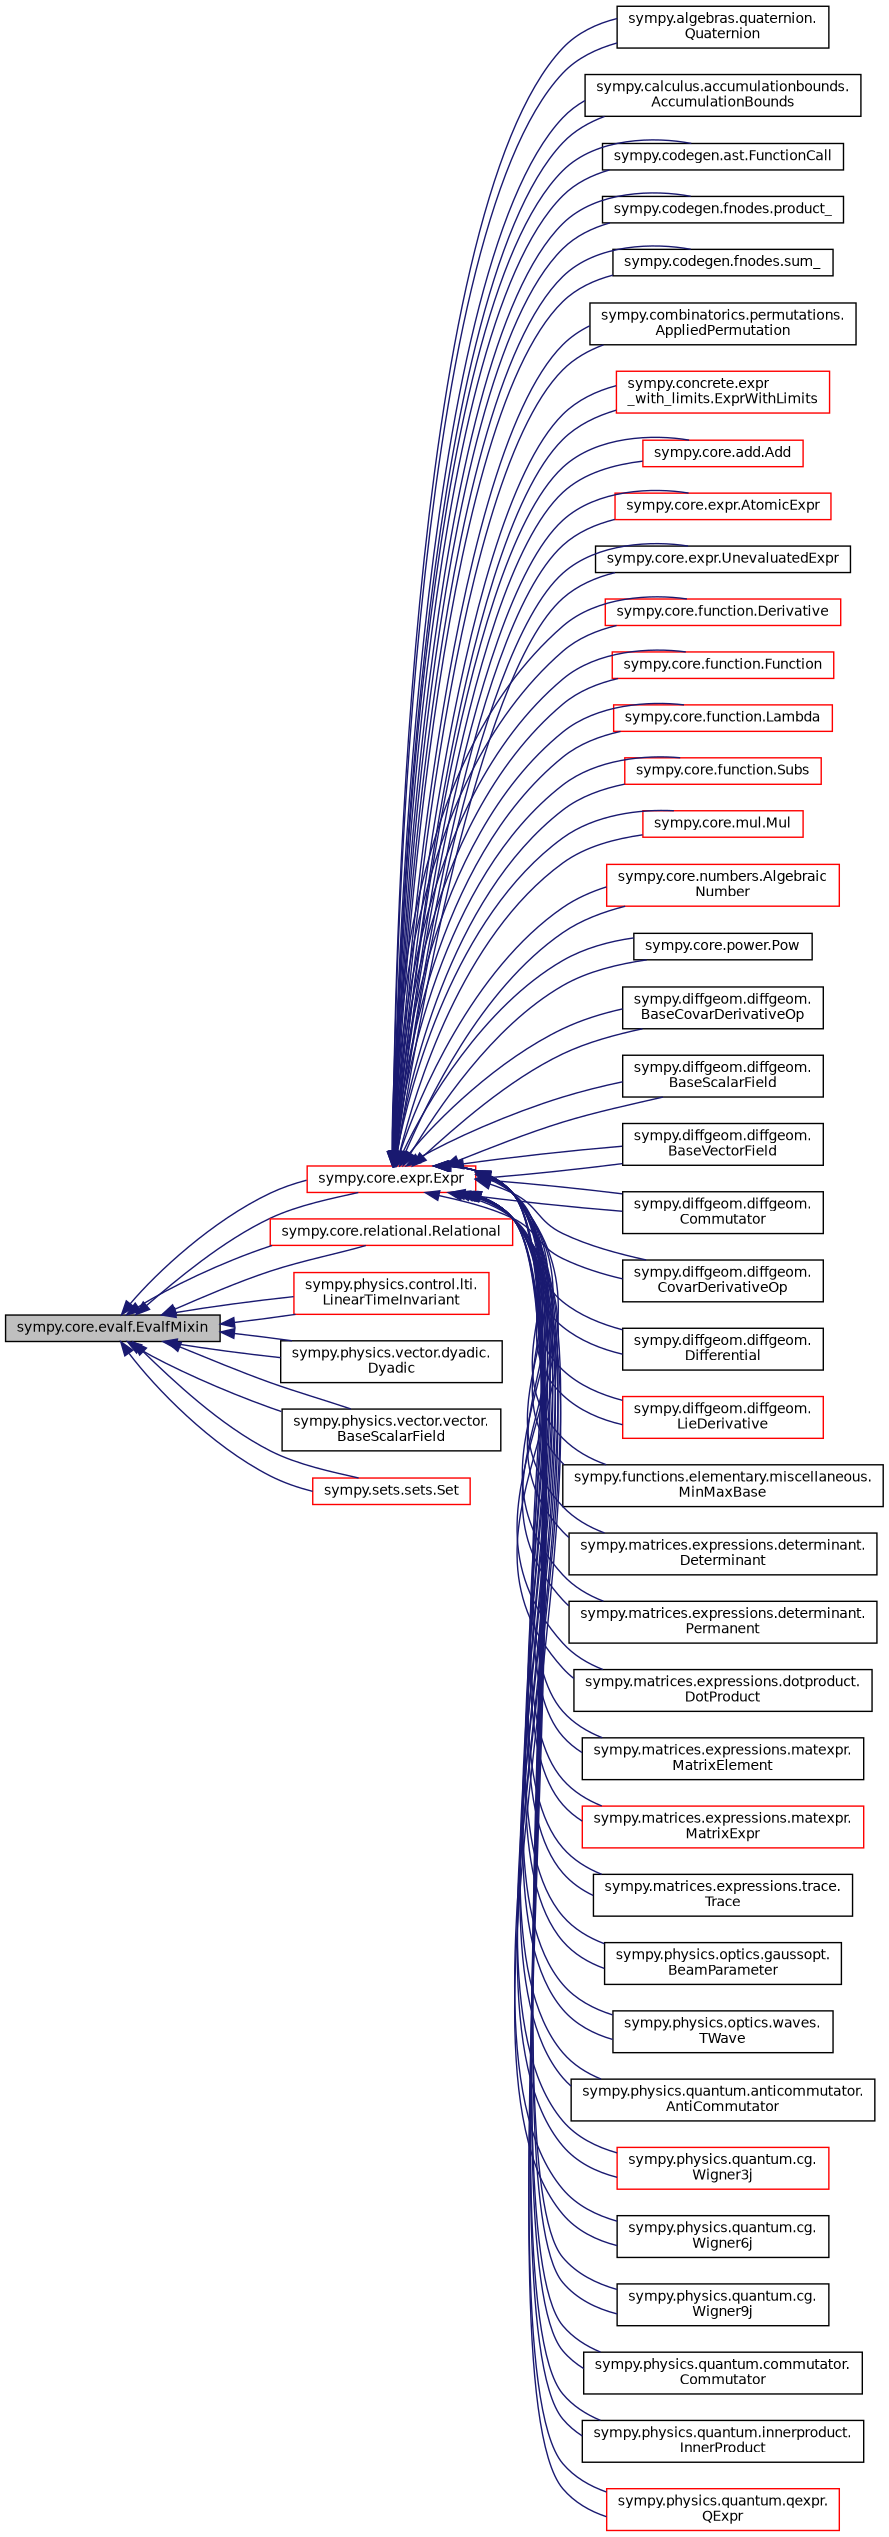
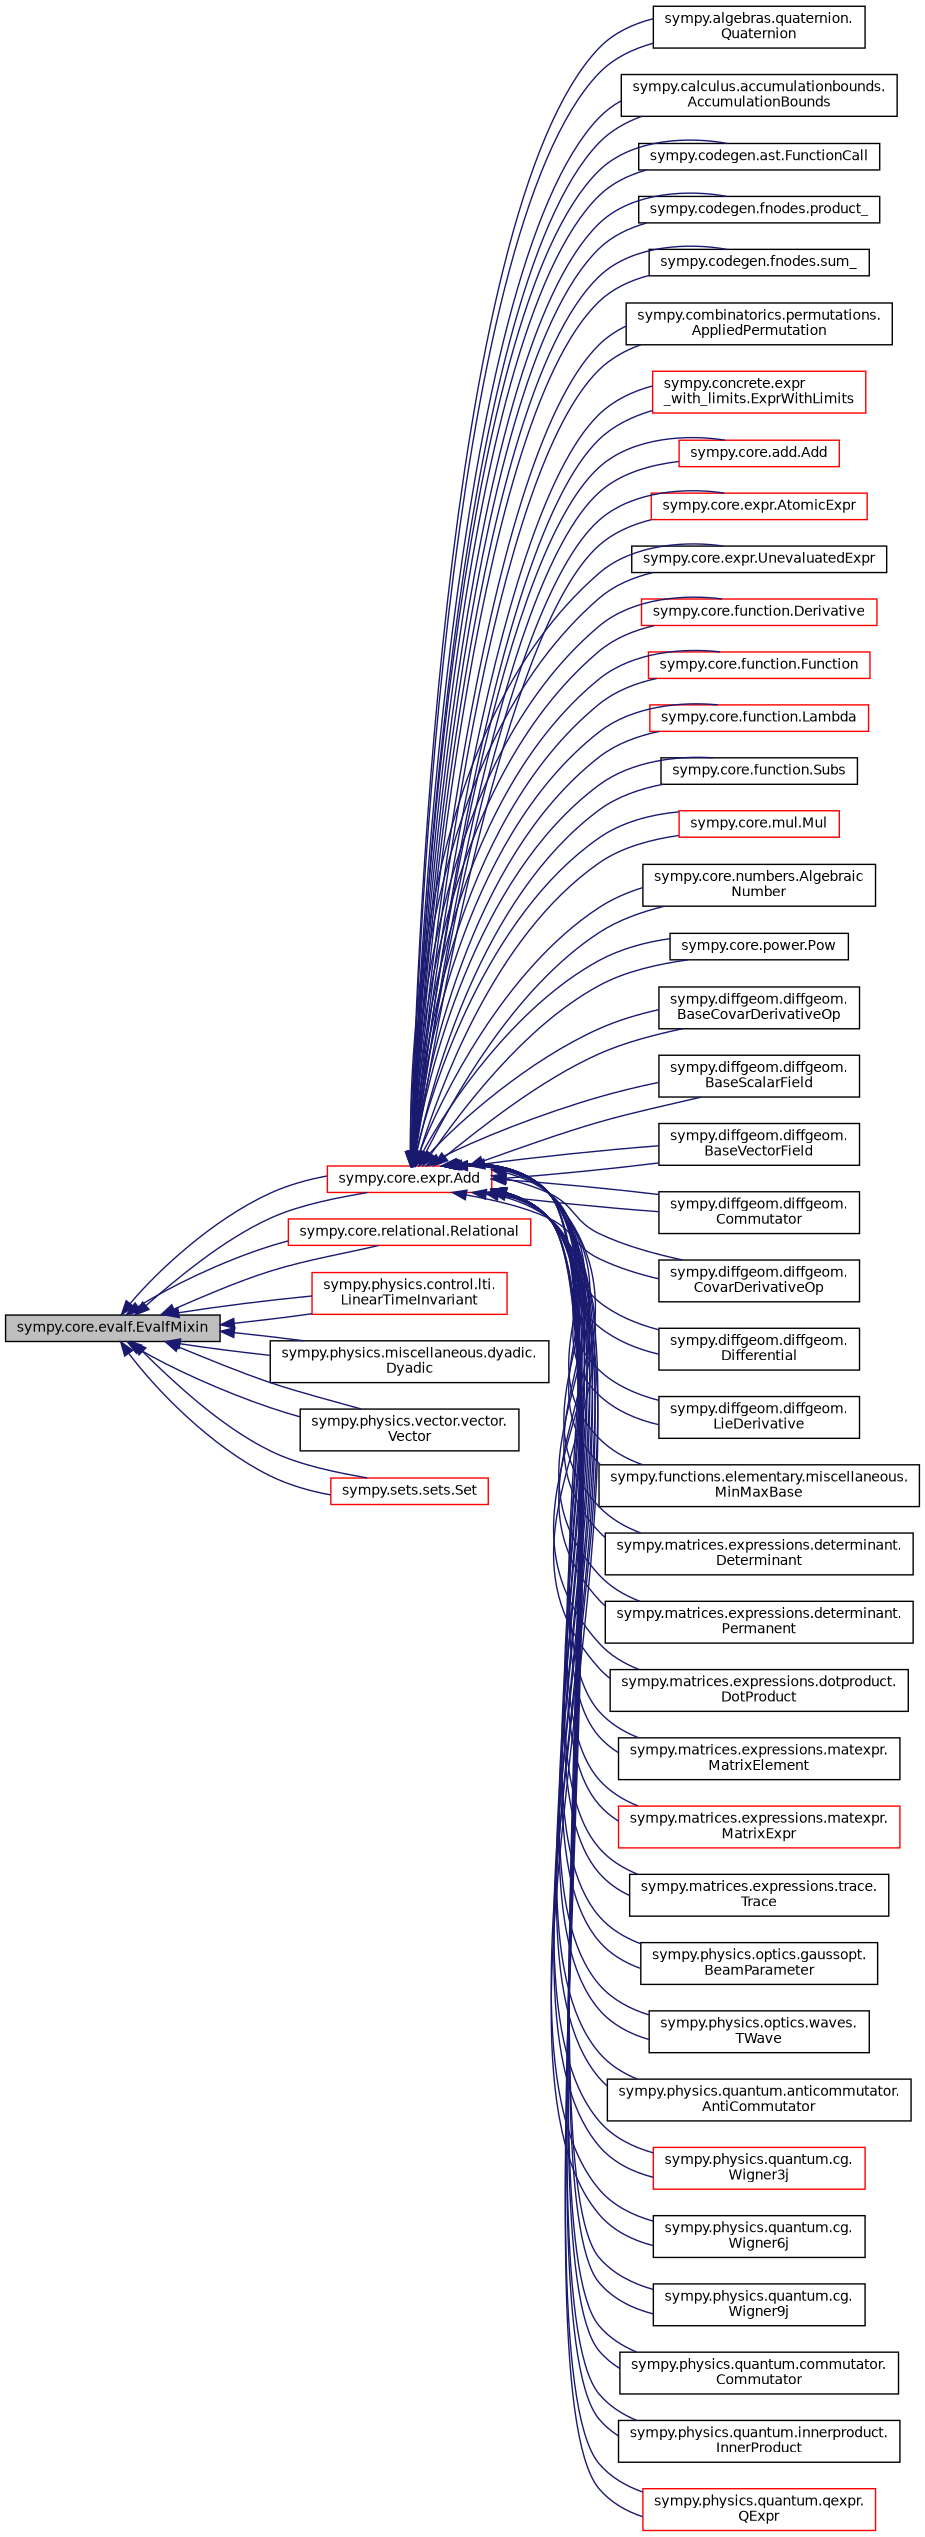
(723, 771) -> (759, 771)
(723, 885) -> (759, 885)
(391, 1179) -> (410, 1179)
(391, 1362) -> (410, 1362)
(723, 1417) -> (759, 1417)
(391, 1430) -> (410, 1430)
